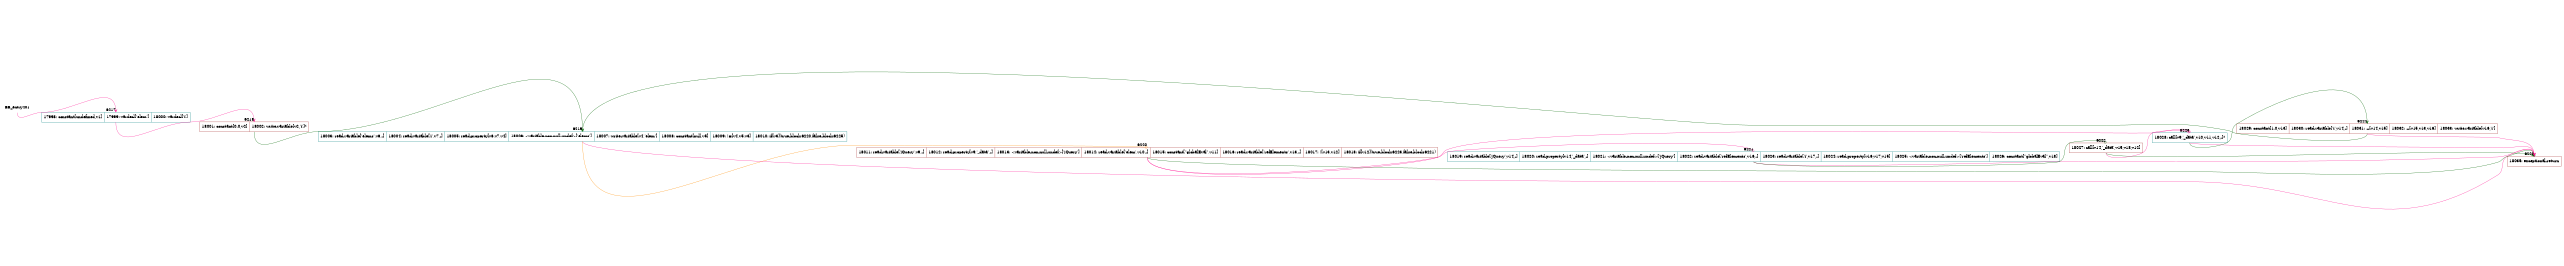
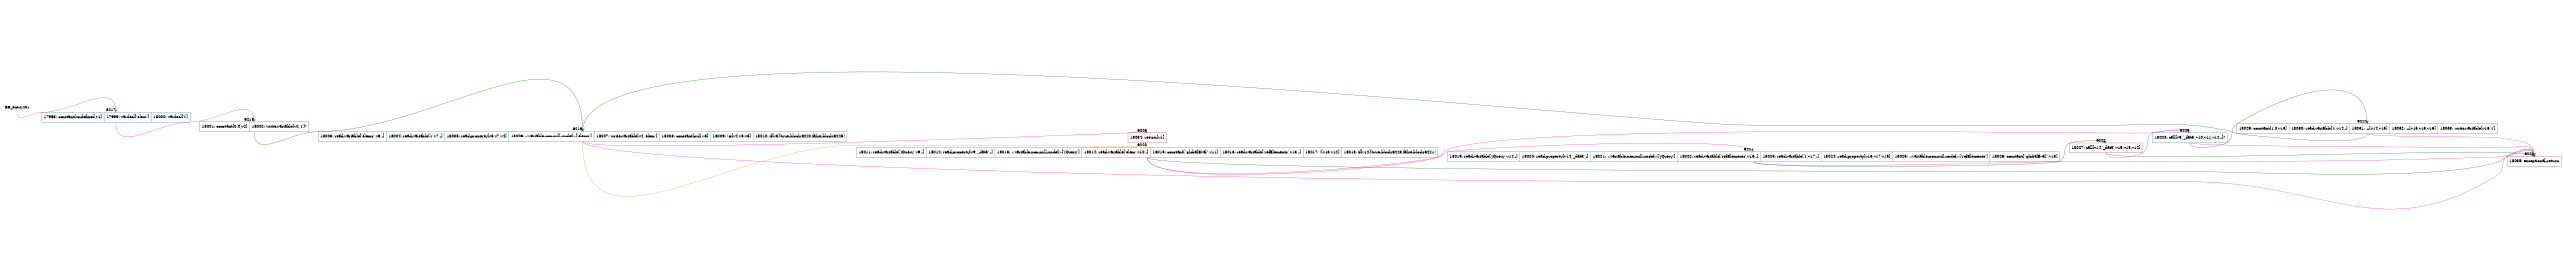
none -> (1147, 138)
(1935, 166) -> (1935, 166)
